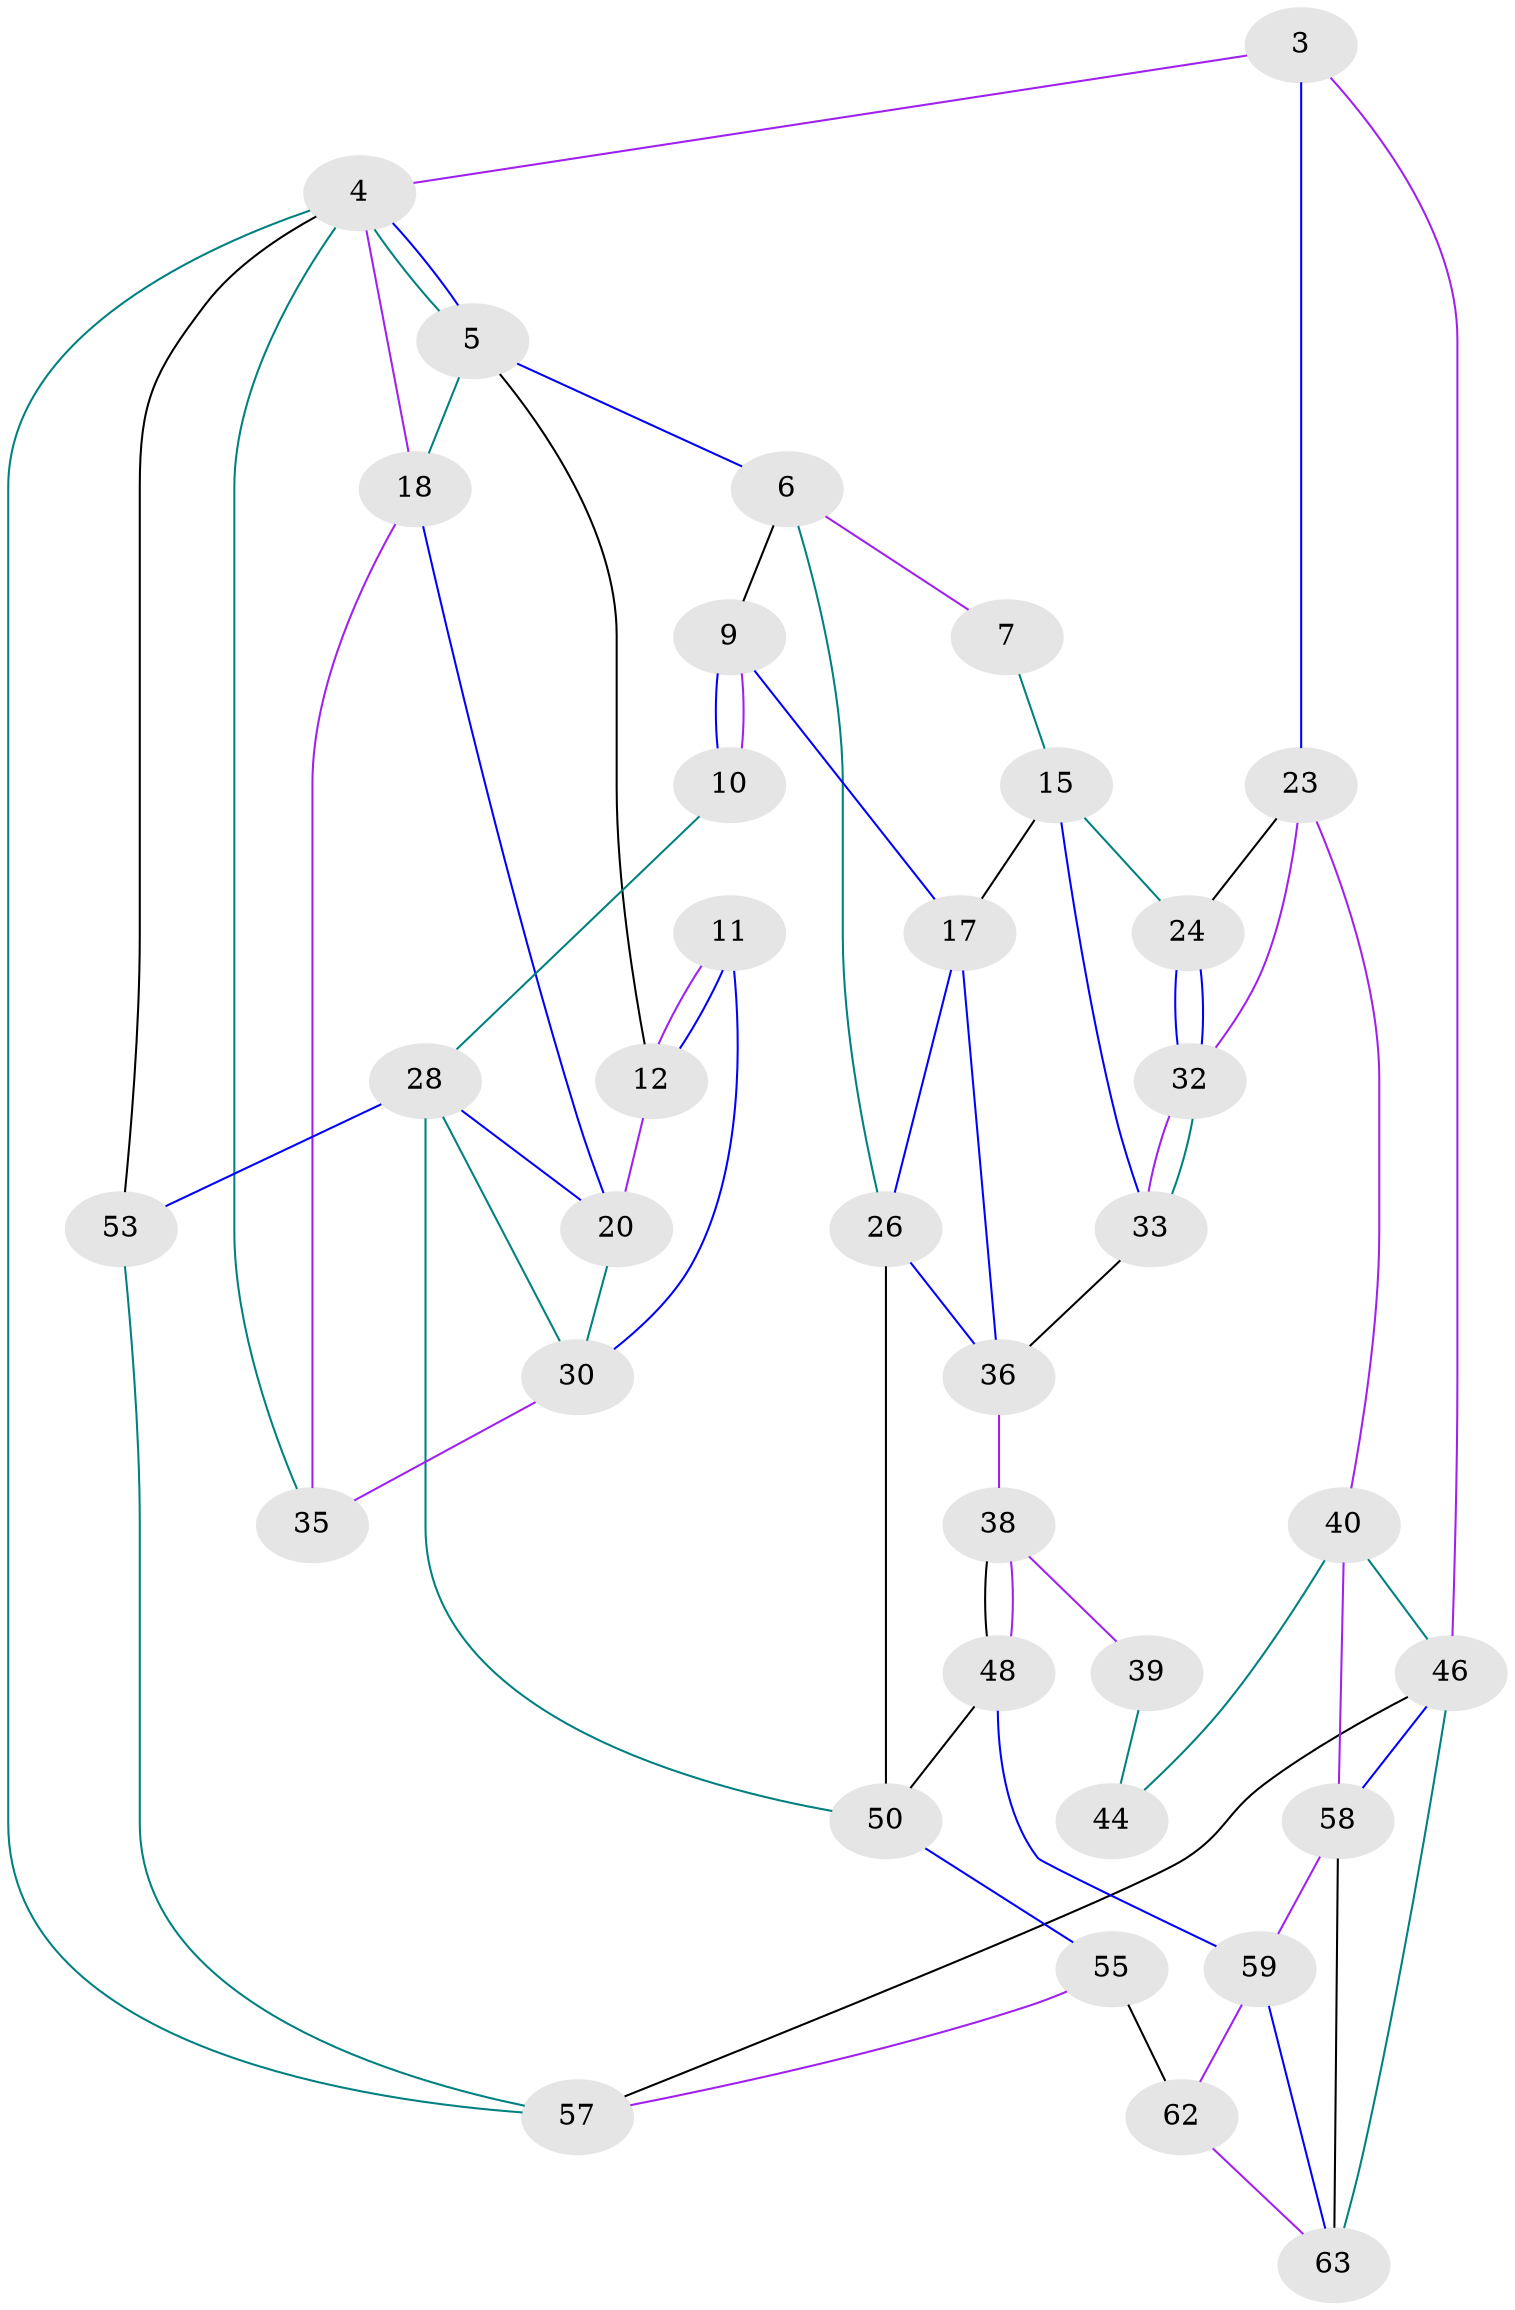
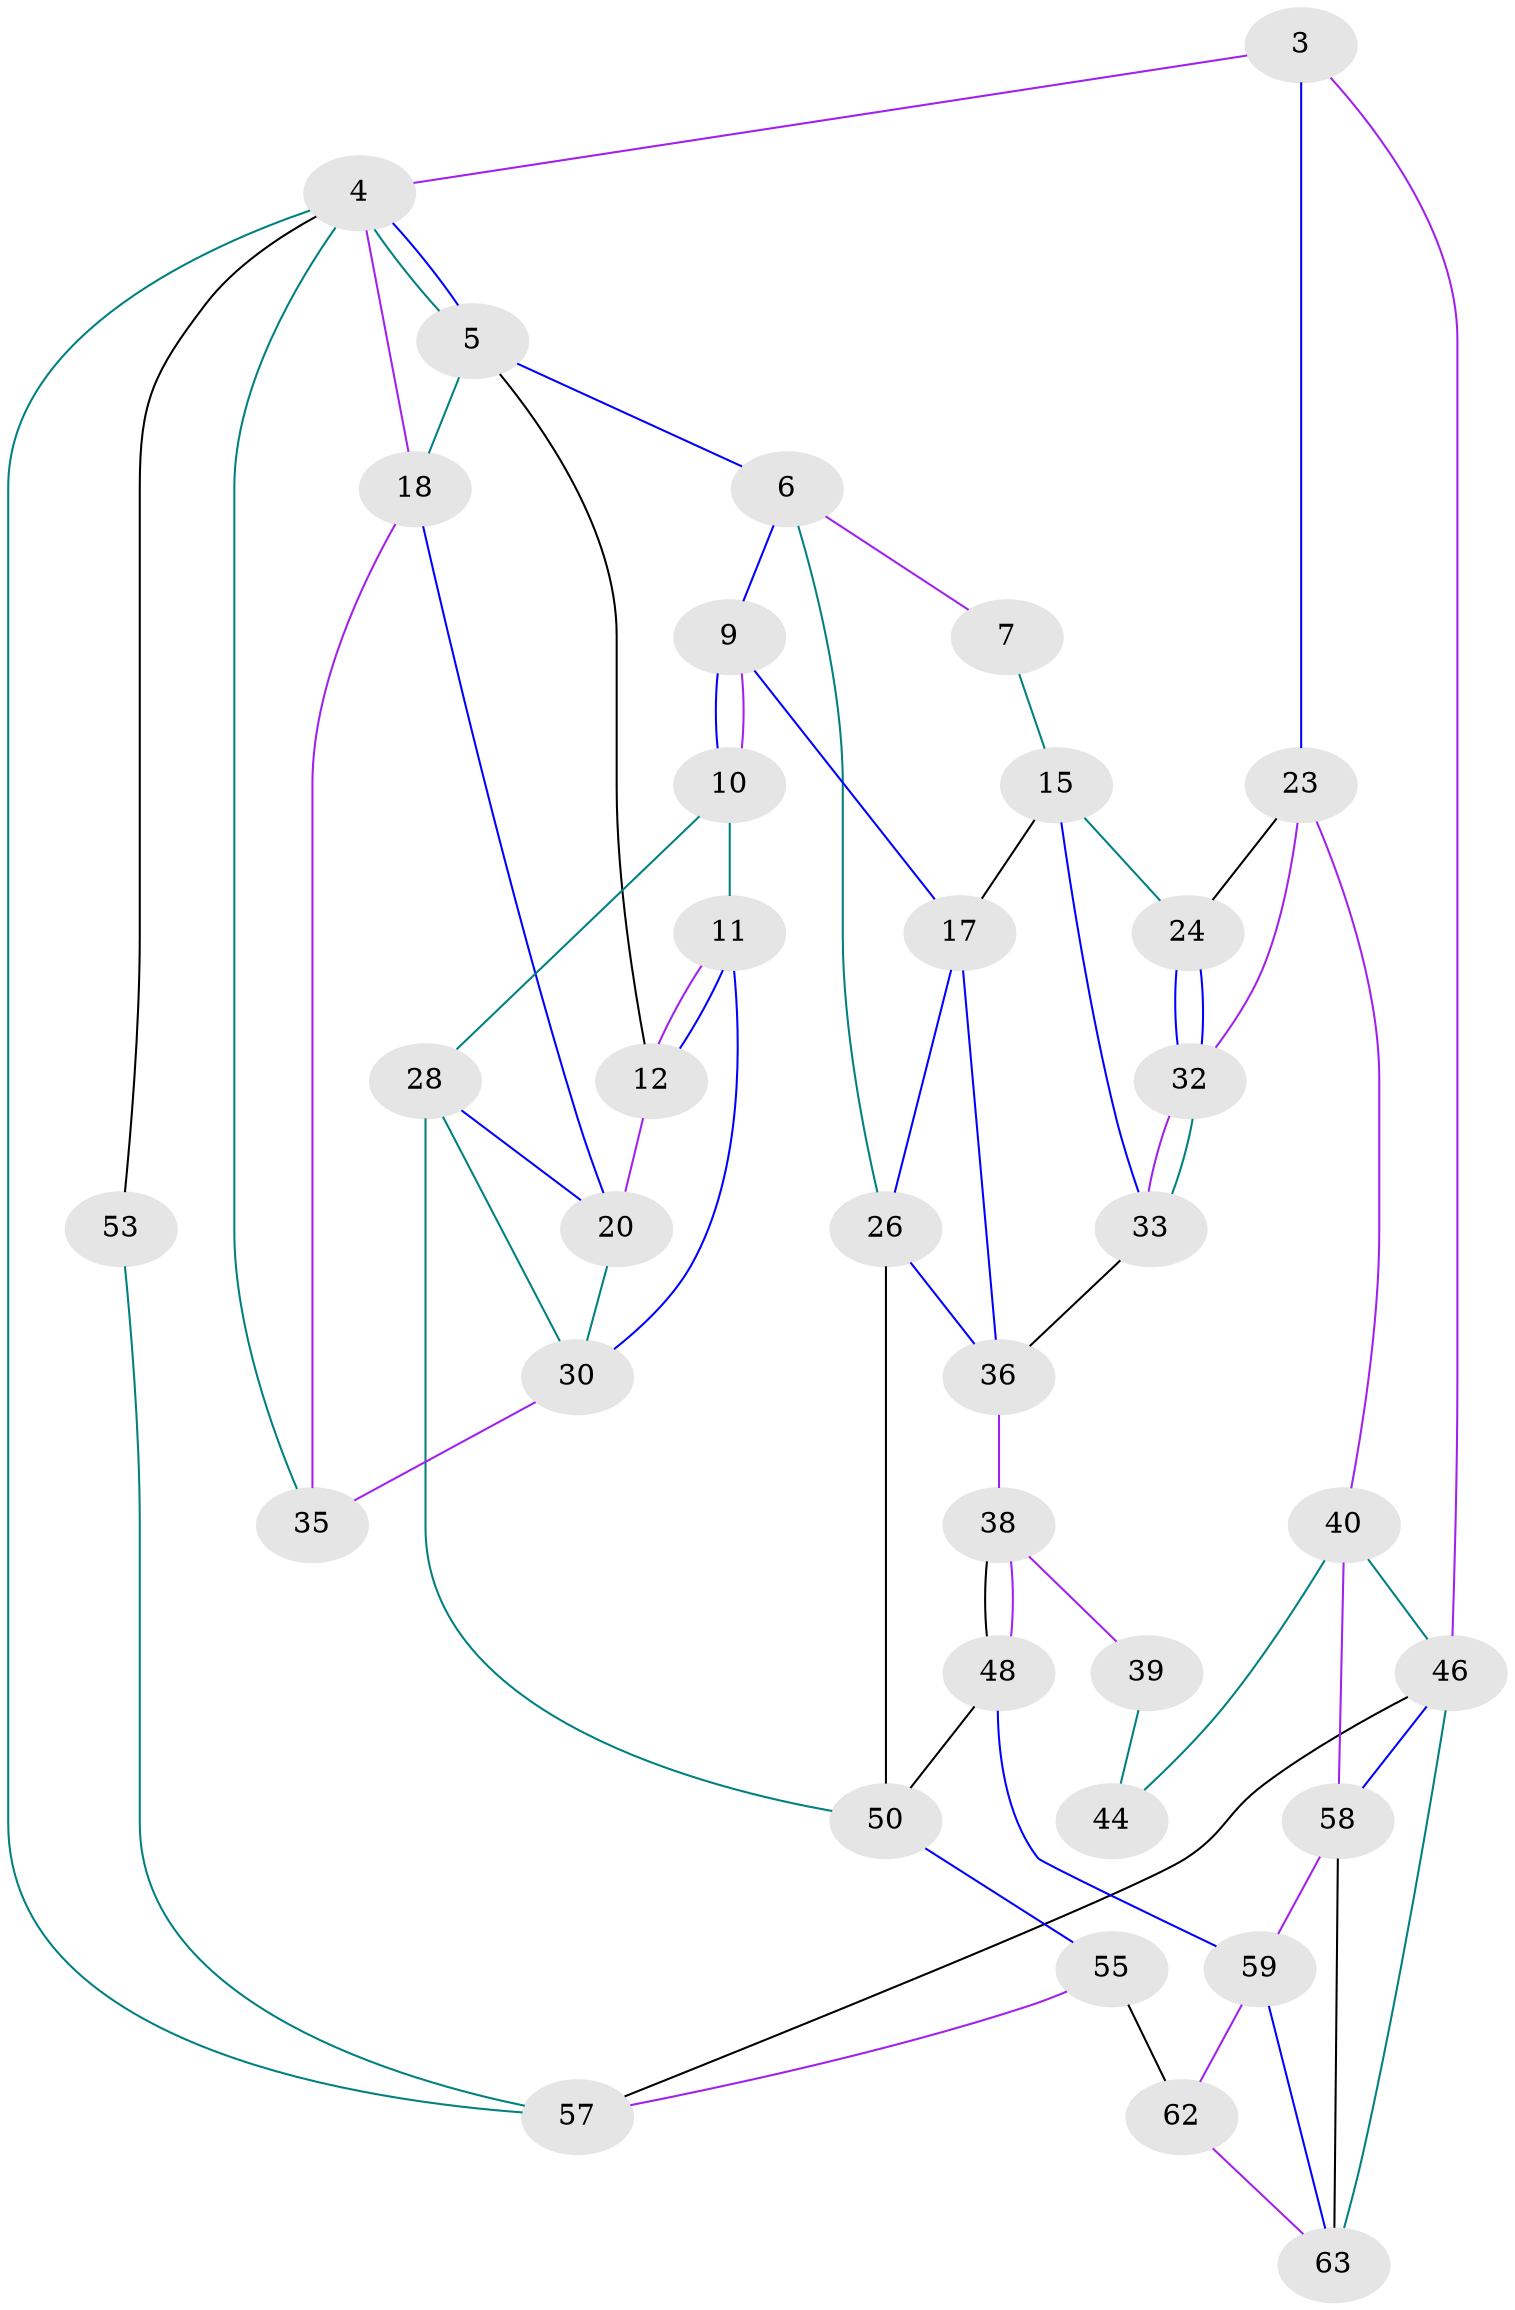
(758, 563) -> (758, 563)
none -> (730, 859)
(273, 1155) -> none
